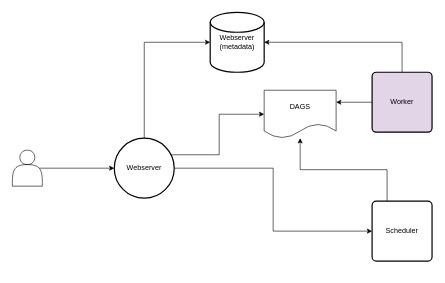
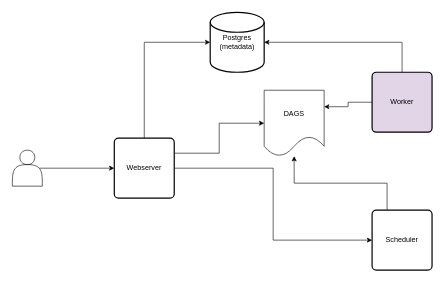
(237, 42) -> (237, 42)
(300, 114) -> (294, 123)
(144, 168) -> (144, 168)
(402, 231) -> (402, 240)
